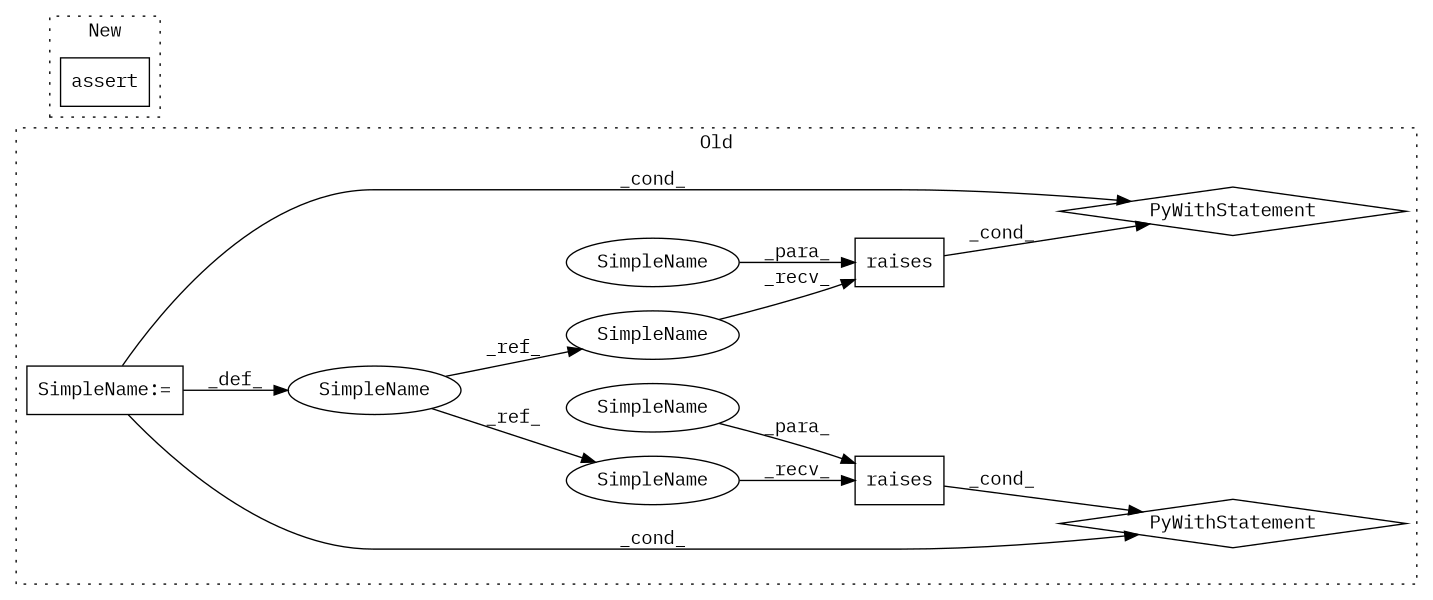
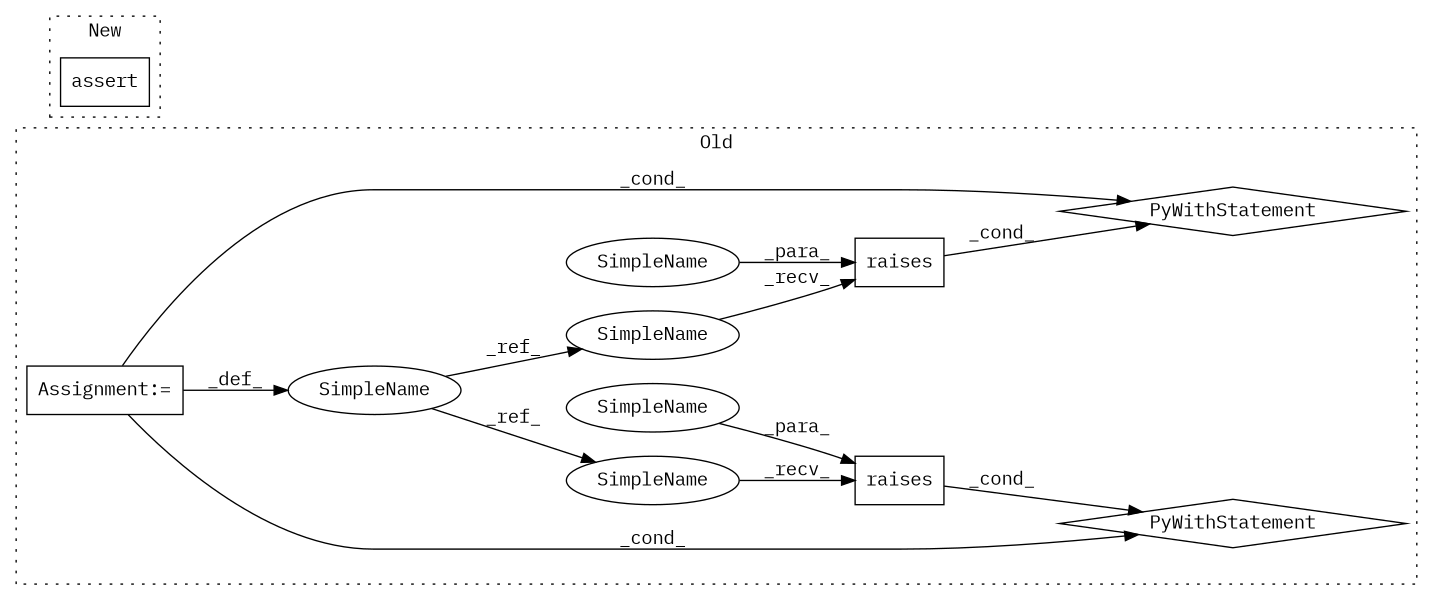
(105, 390) -> (105, 390)
